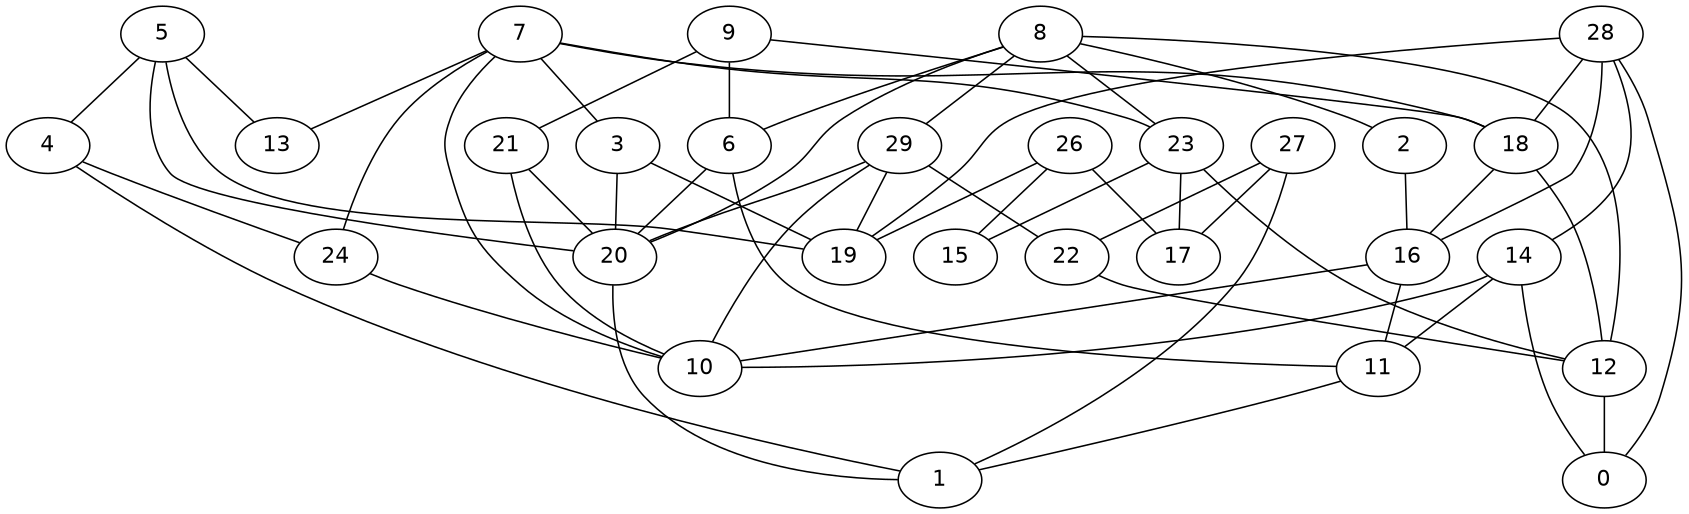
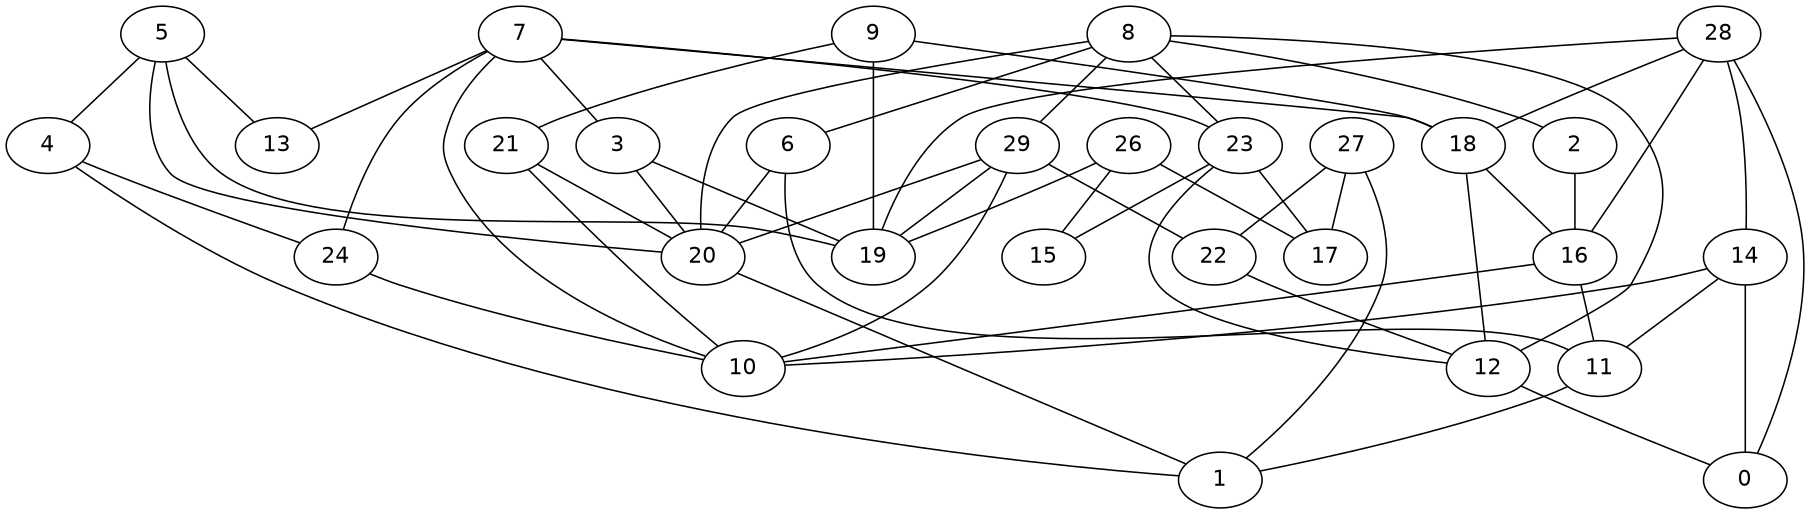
(729, 90) -> (873, 146)
